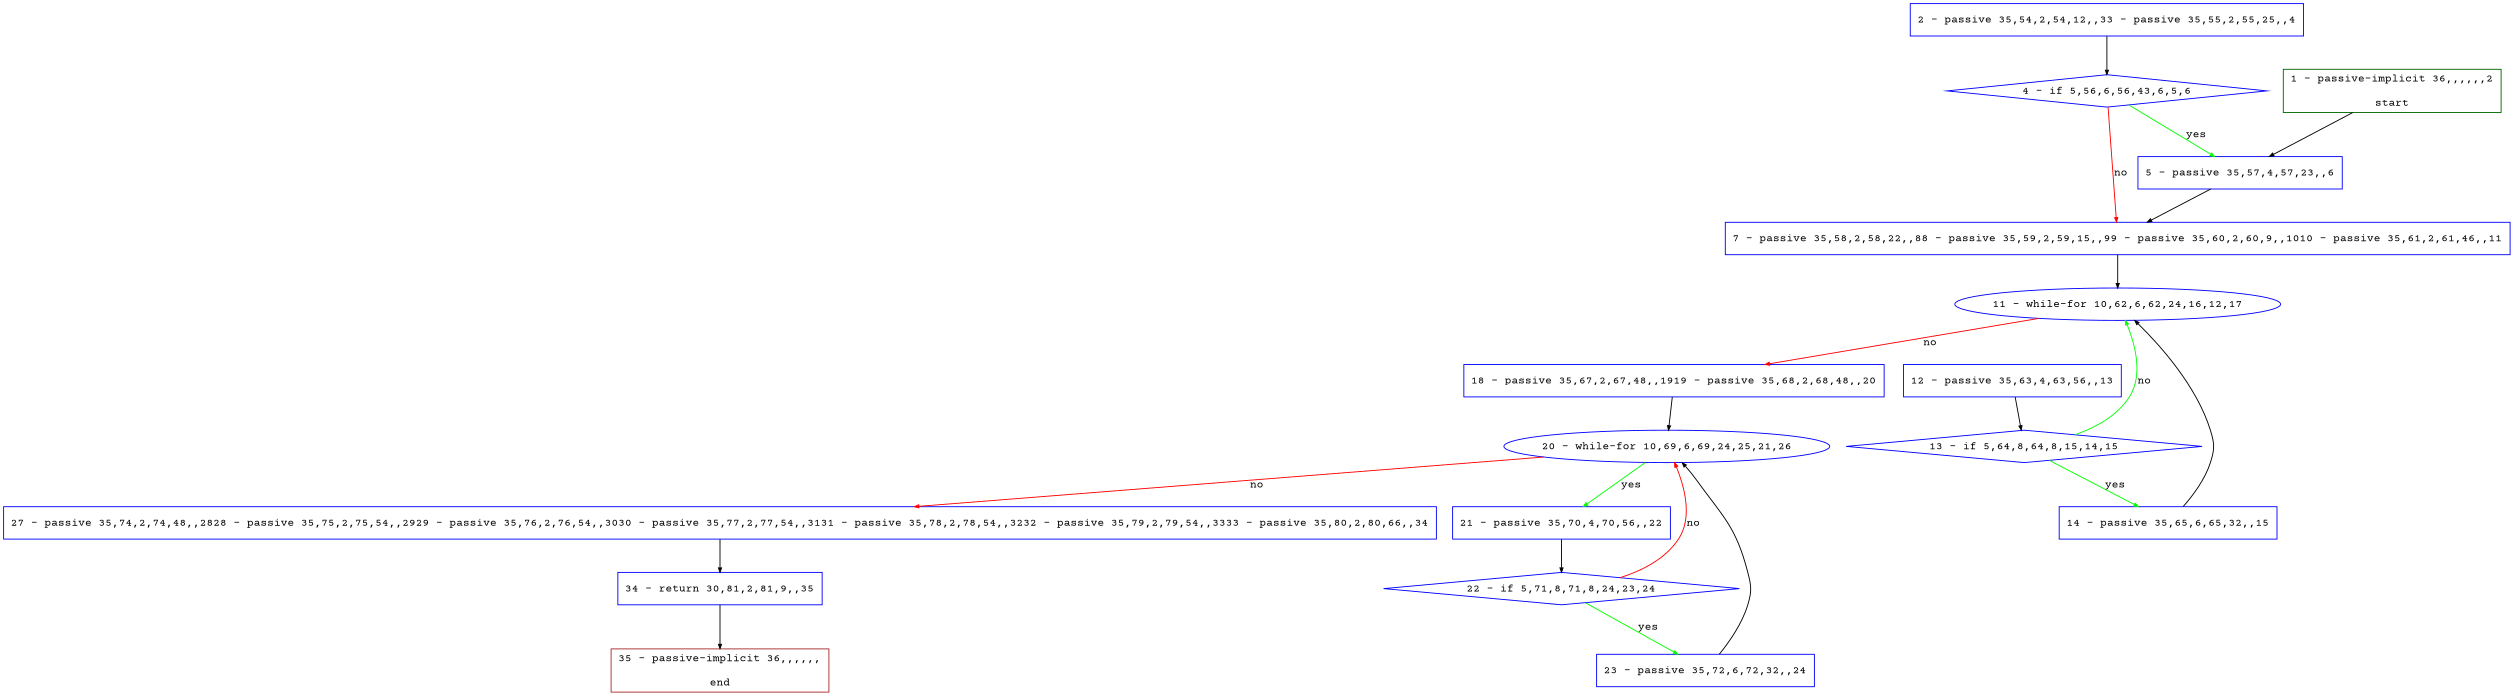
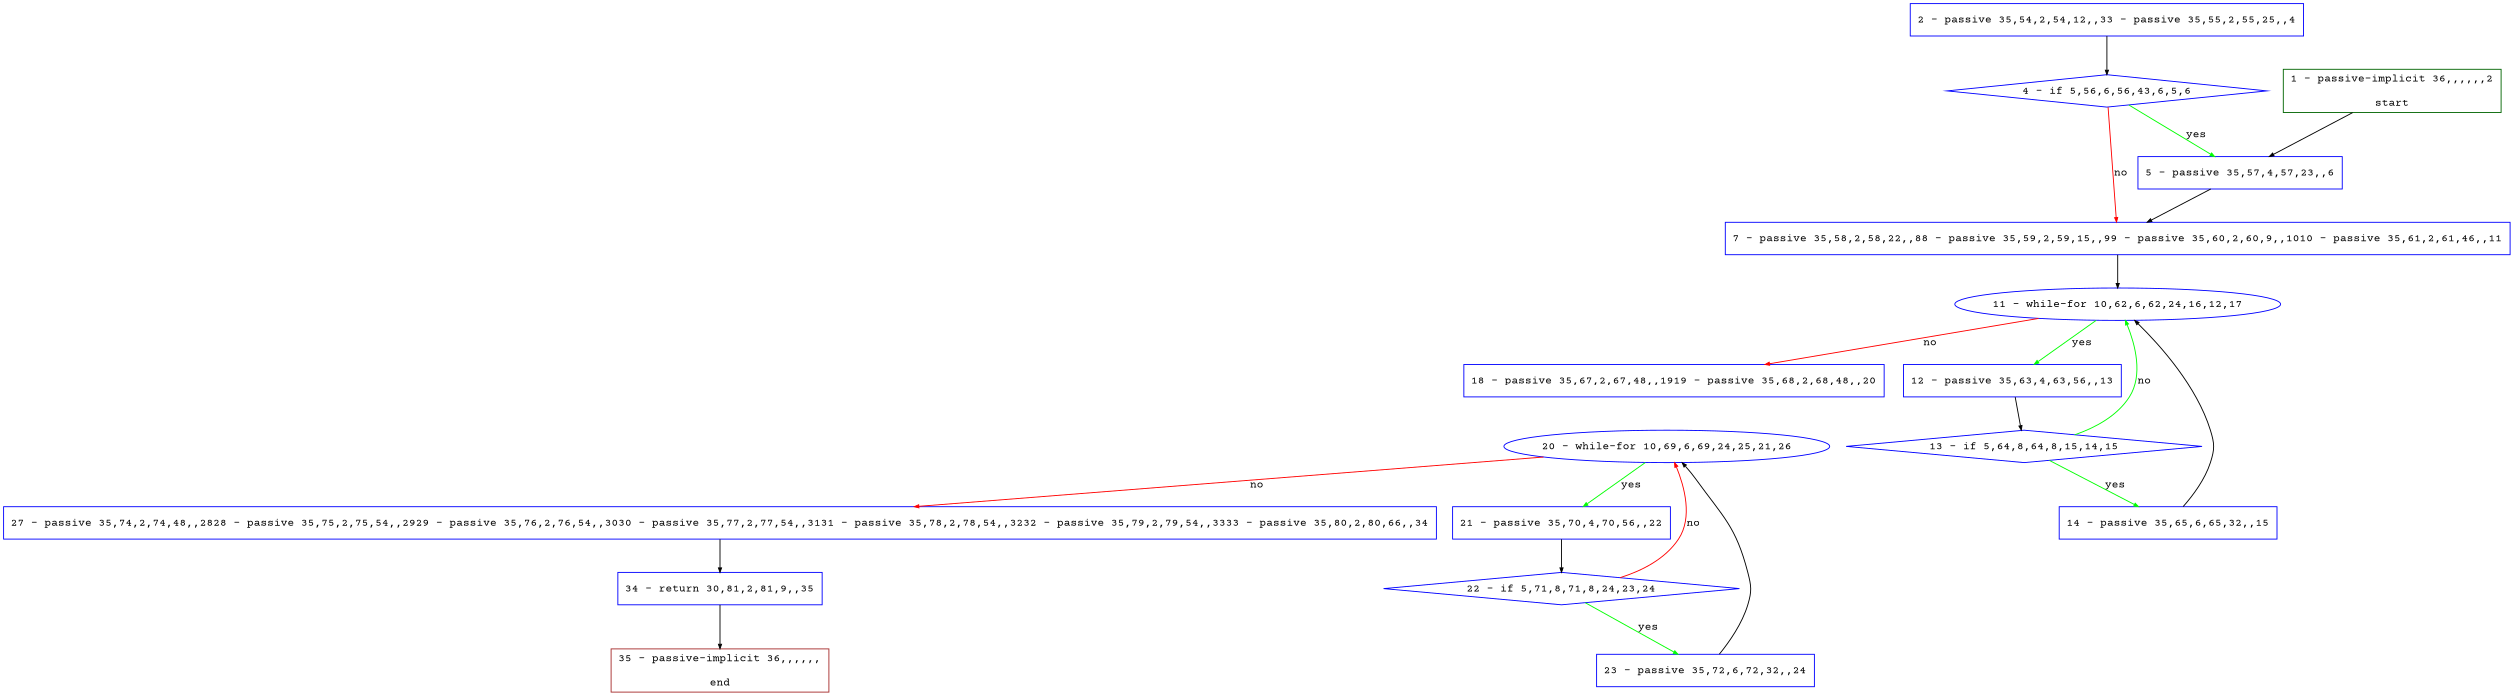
none -> (2067, 341)
(1671, 411) -> none
